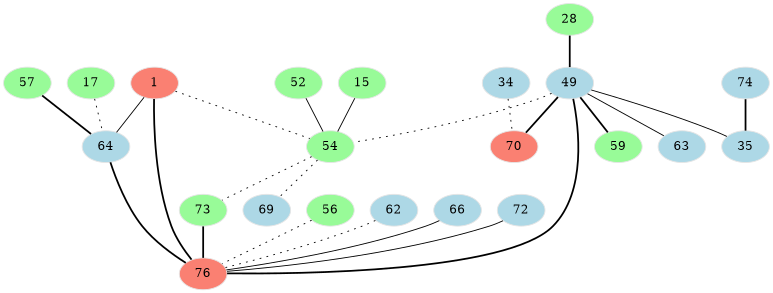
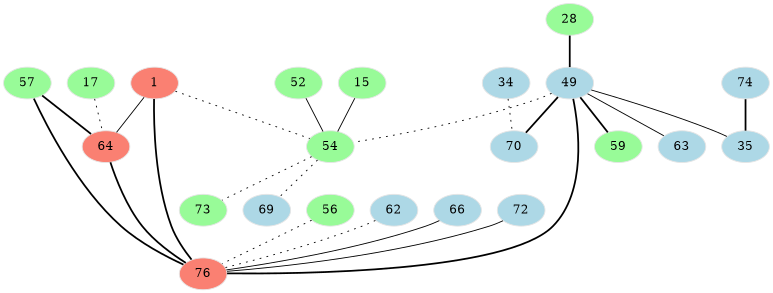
(106, 147) -> (106, 147)
(514, 147) -> (514, 147)
(203, 242) -> (93, 196)
